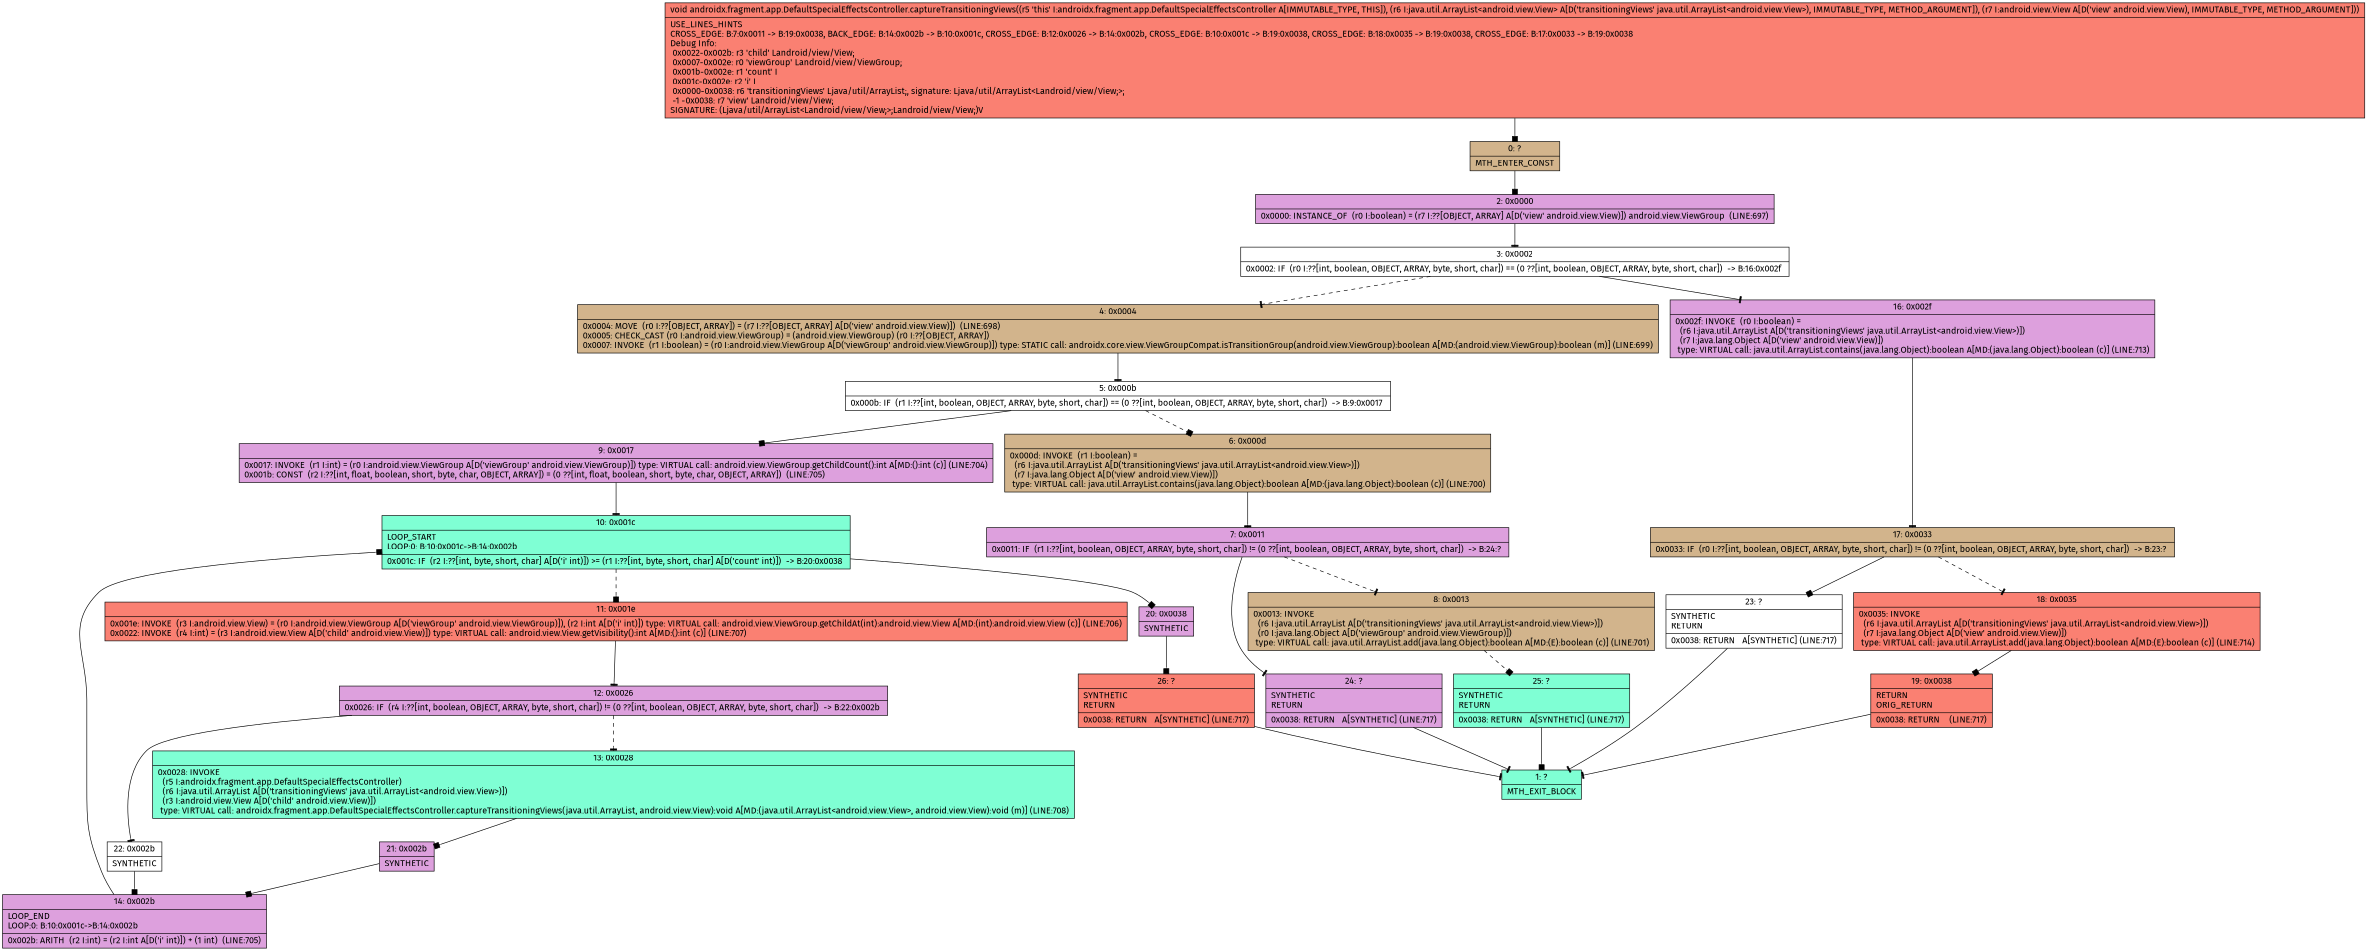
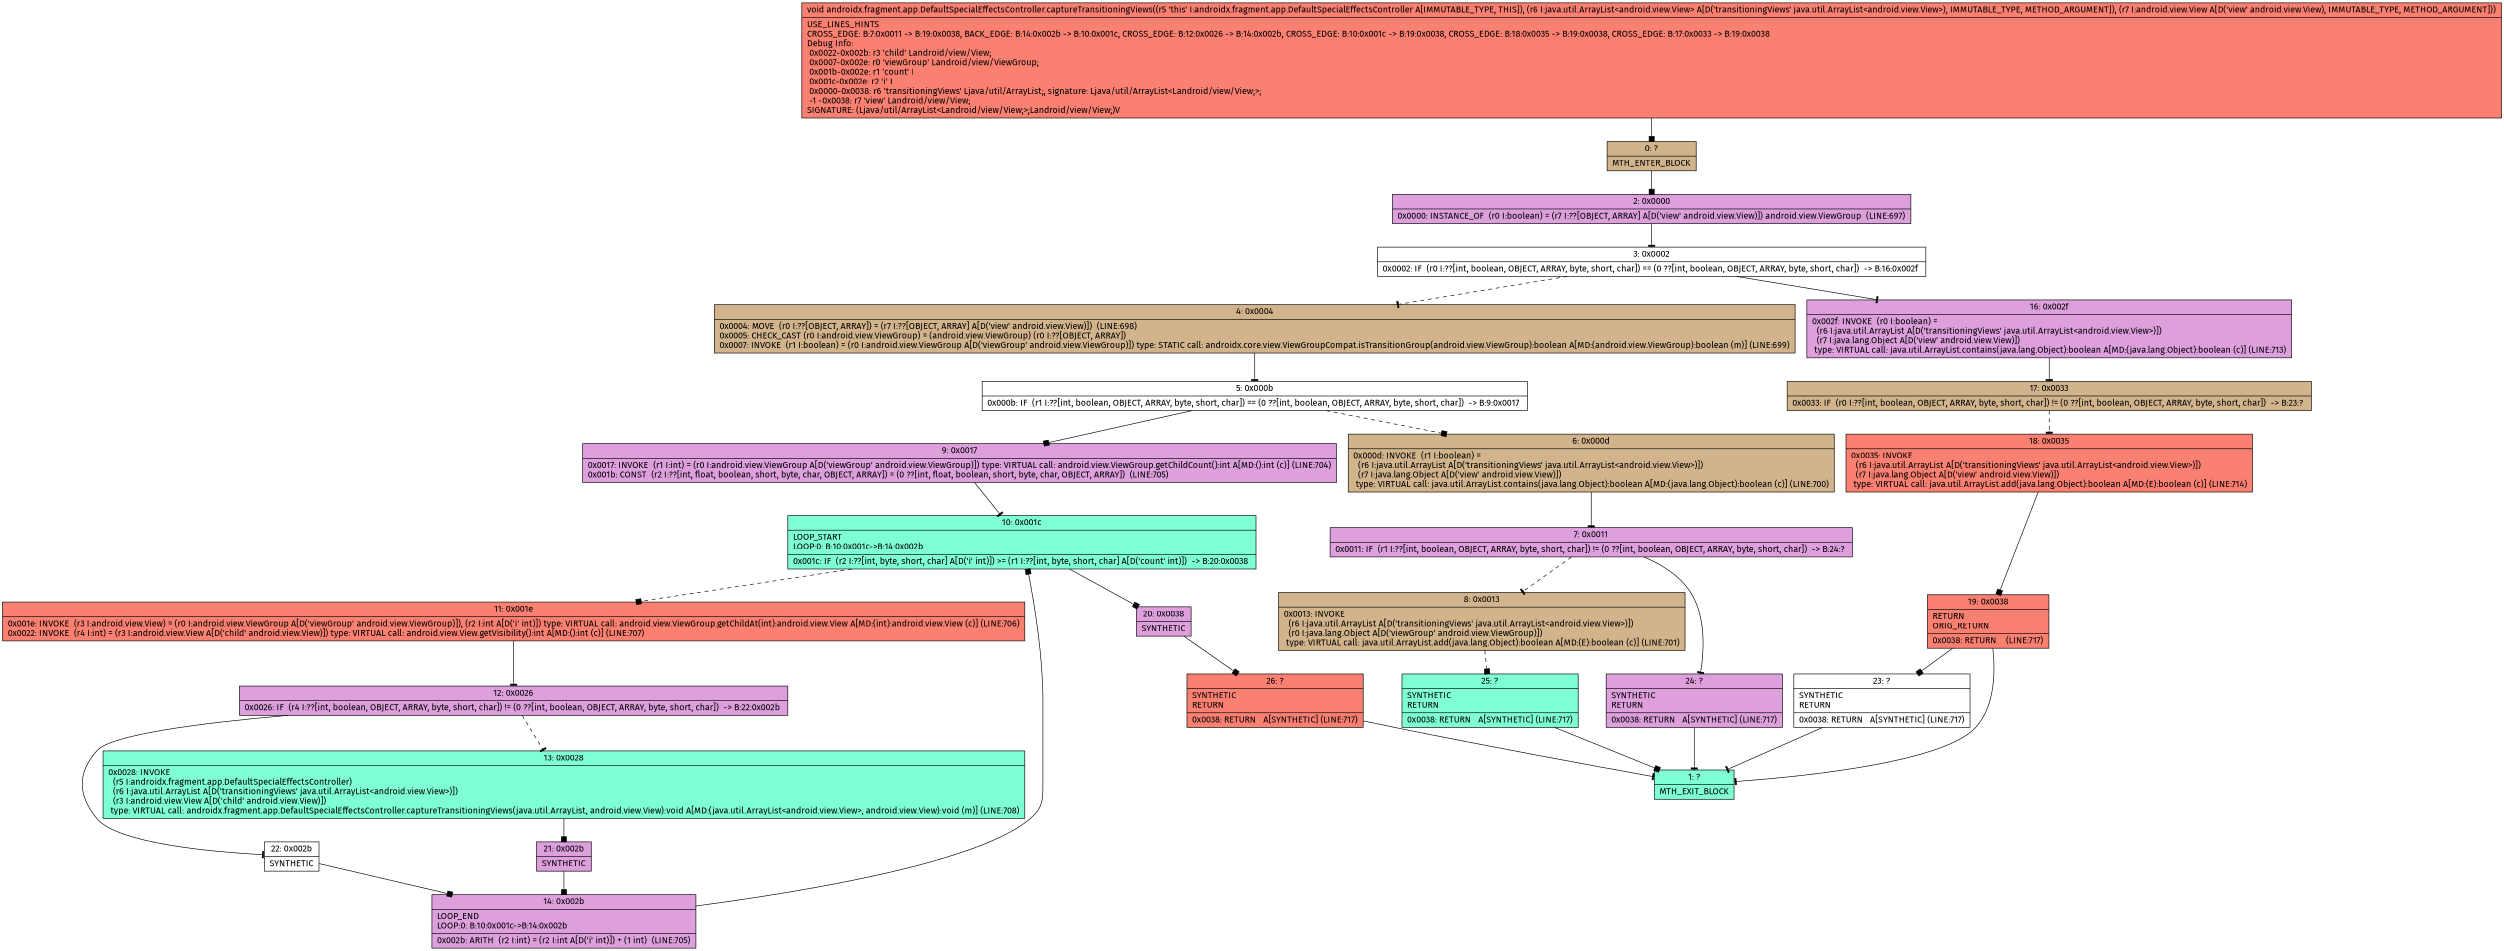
(1515, 163) -> (1652, 163)
(1848, 574) -> (1938, 659)
